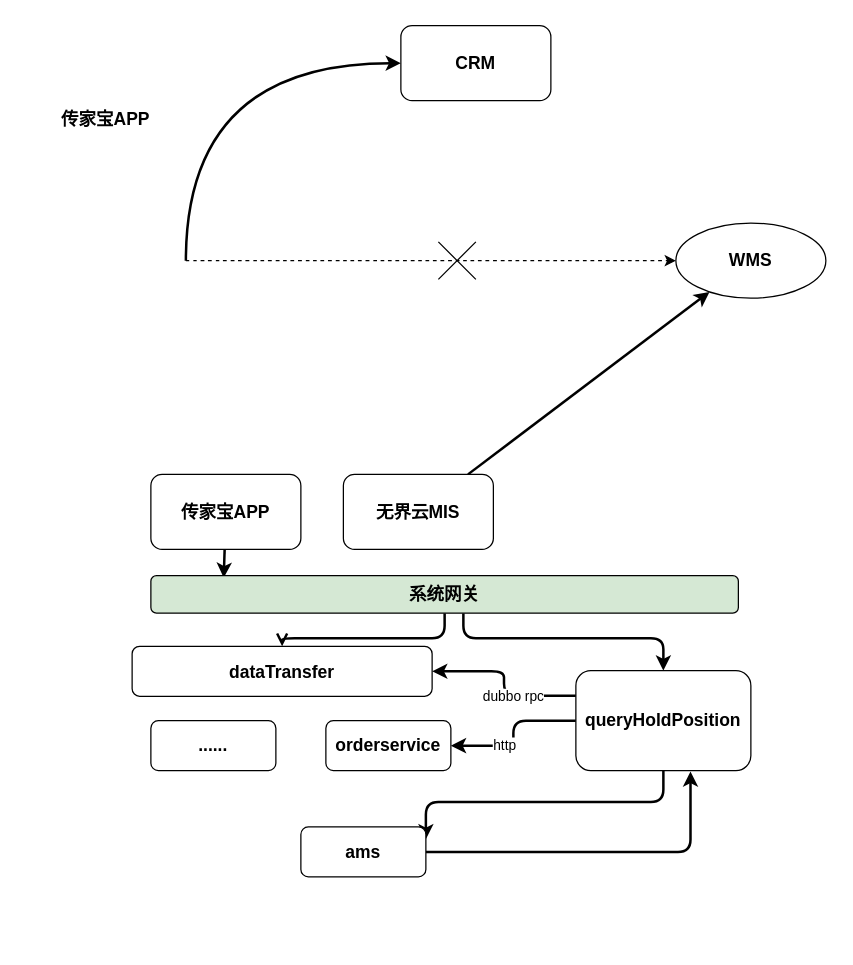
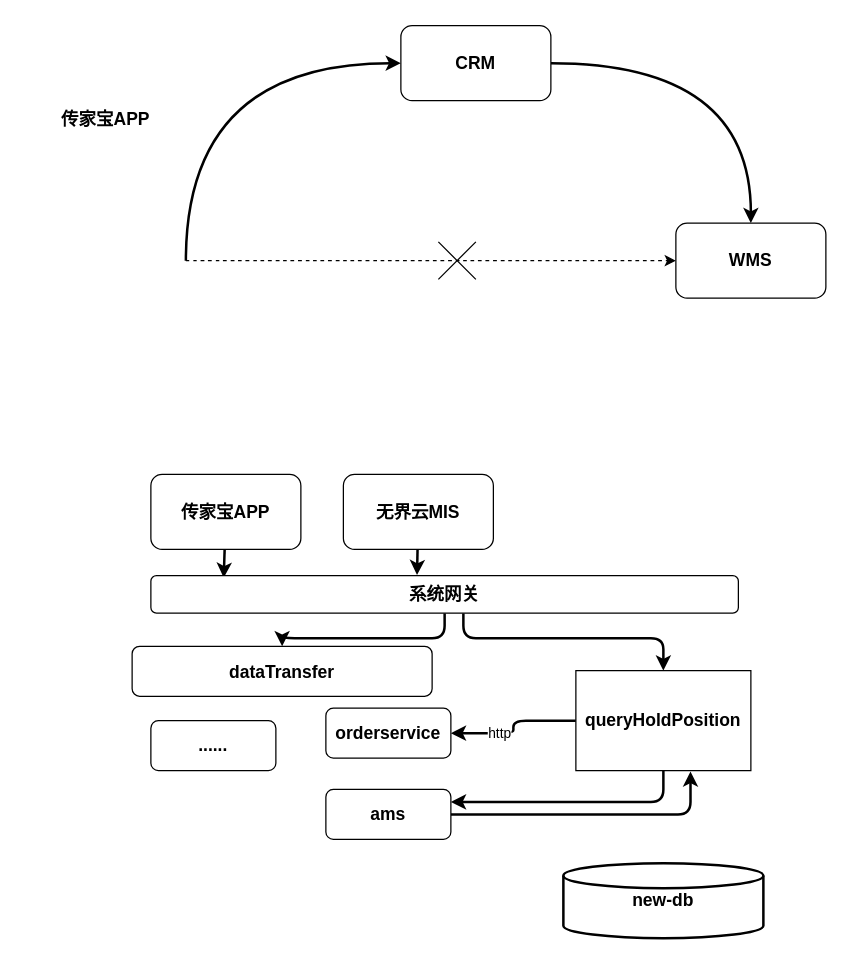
none -> (687, 92)
(751, 261) -> (751, 261)
(584, 386) -> (417, 557)
(444, 594) -> (444, 594)
(284, 639) -> (283, 638)
(504, 687) -> none
(663, 721) -> (663, 721)
(388, 746) -> (388, 733)
(363, 852) -> (388, 814)
none -> (663, 901)
